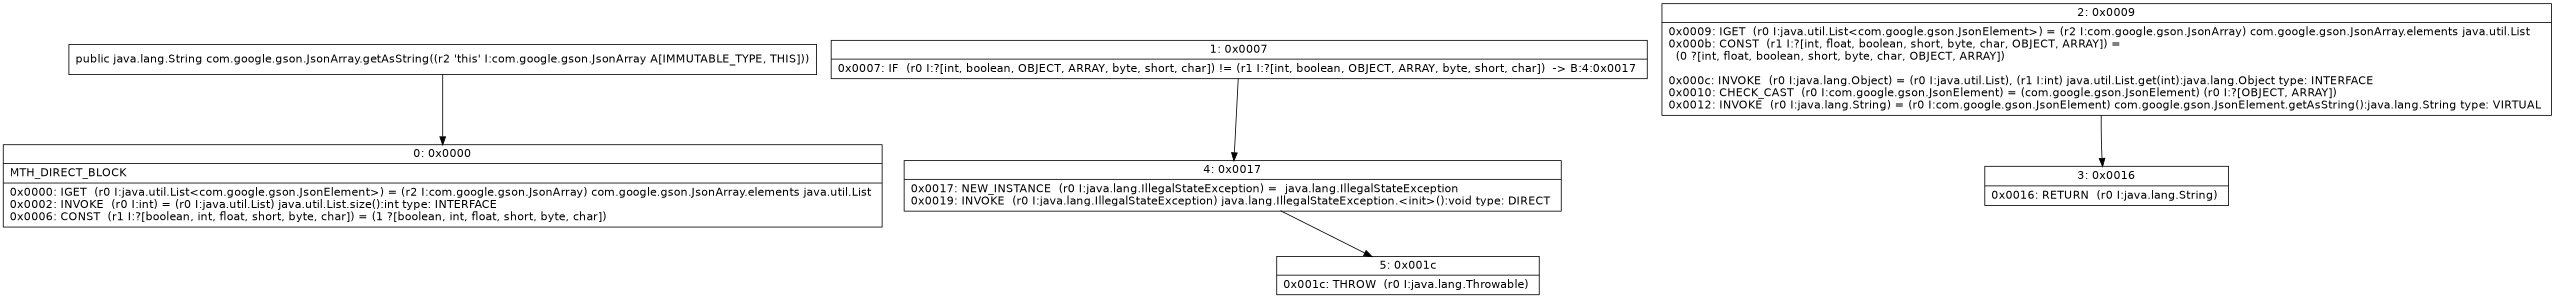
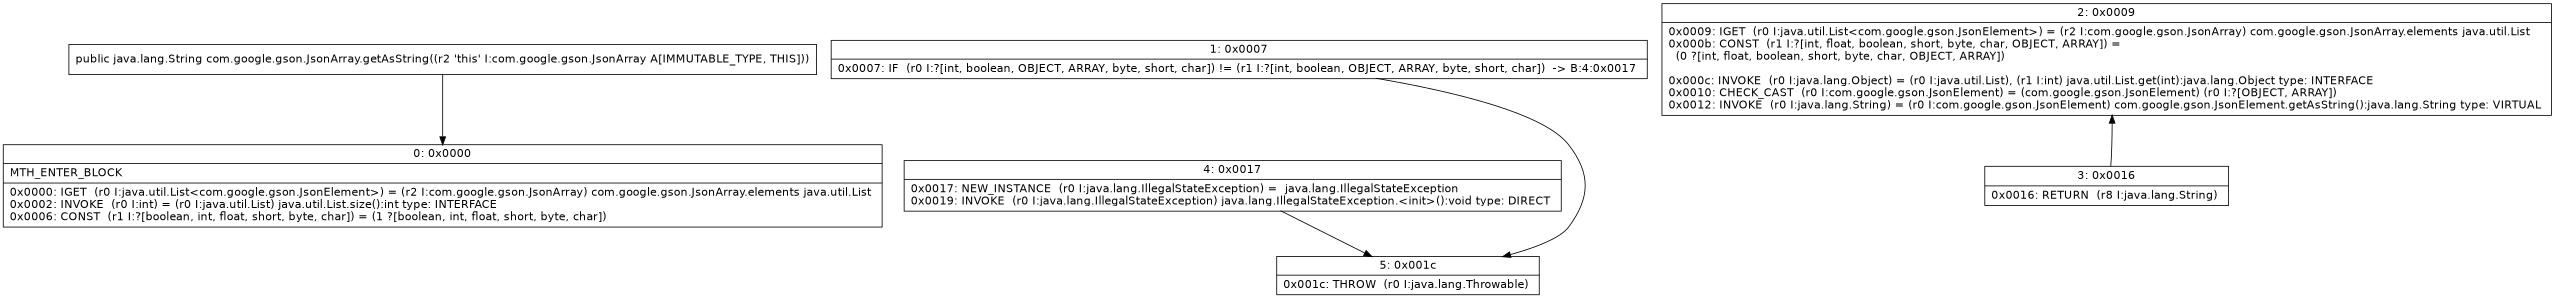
(1236, 116) -> (1549, 129)
(2101, 137) -> (2112, 145)
(68, 173) -> (66, 173)
(2107, 195) -> (2107, 195)
